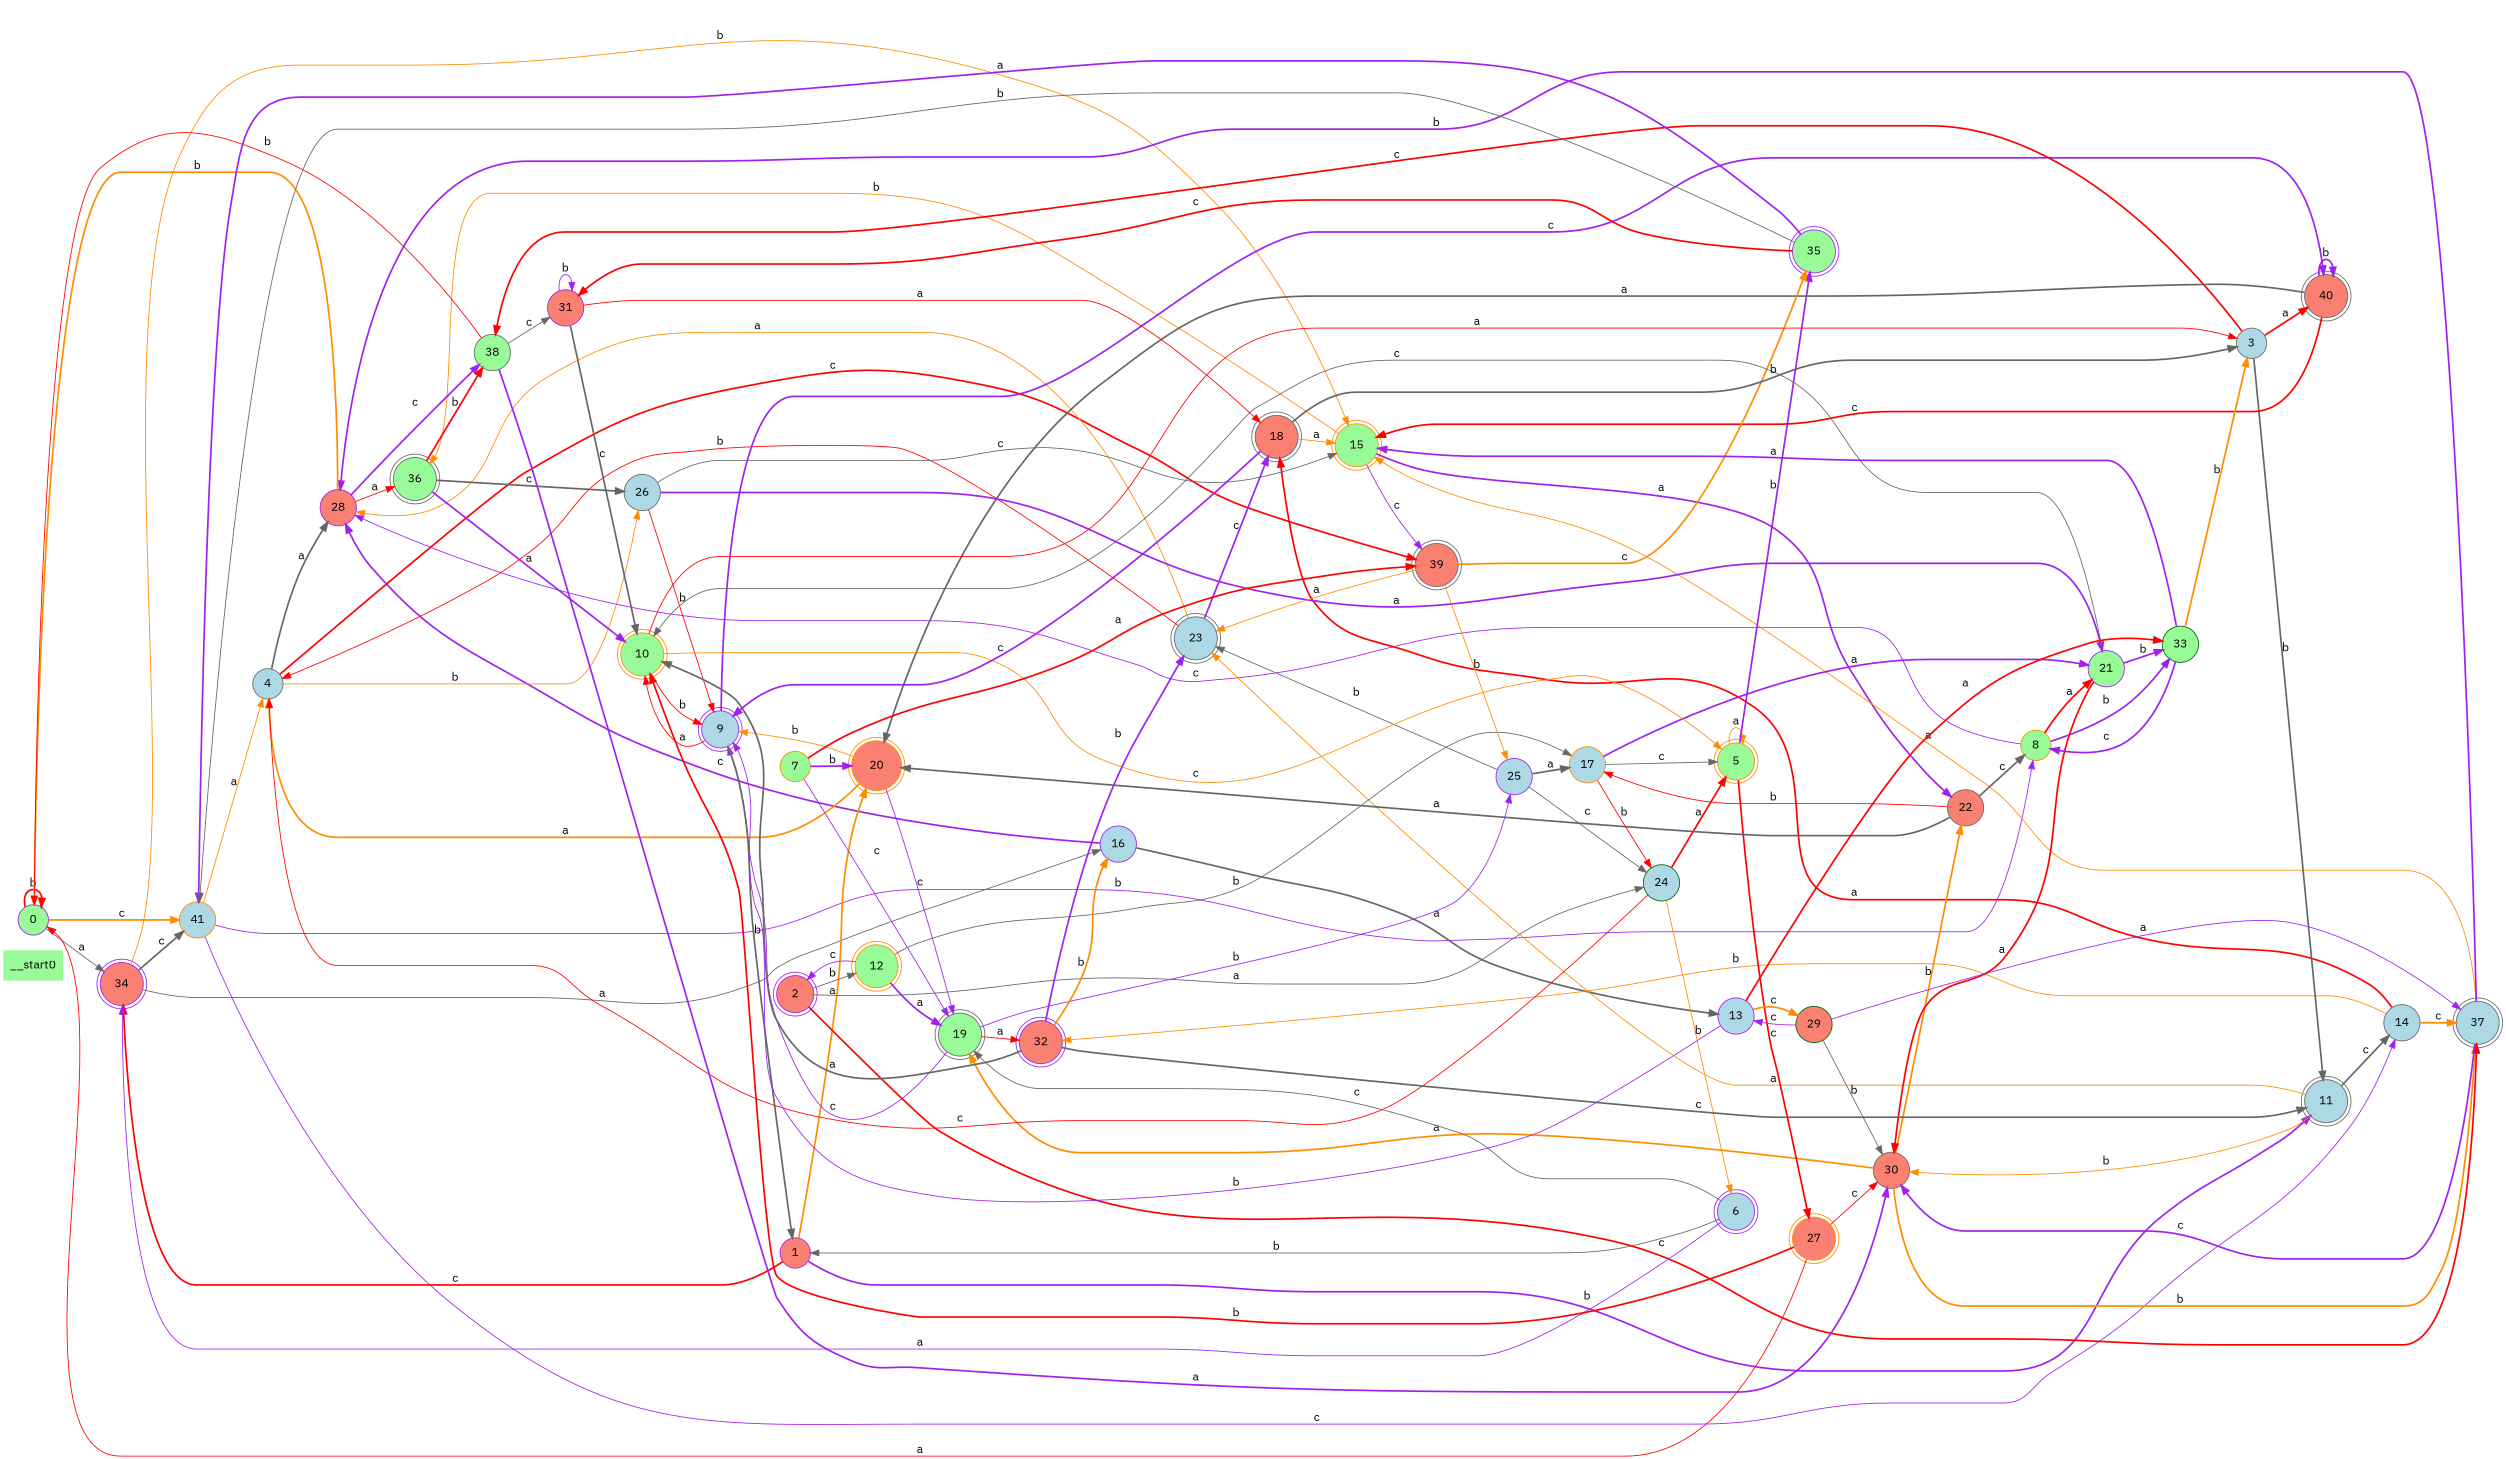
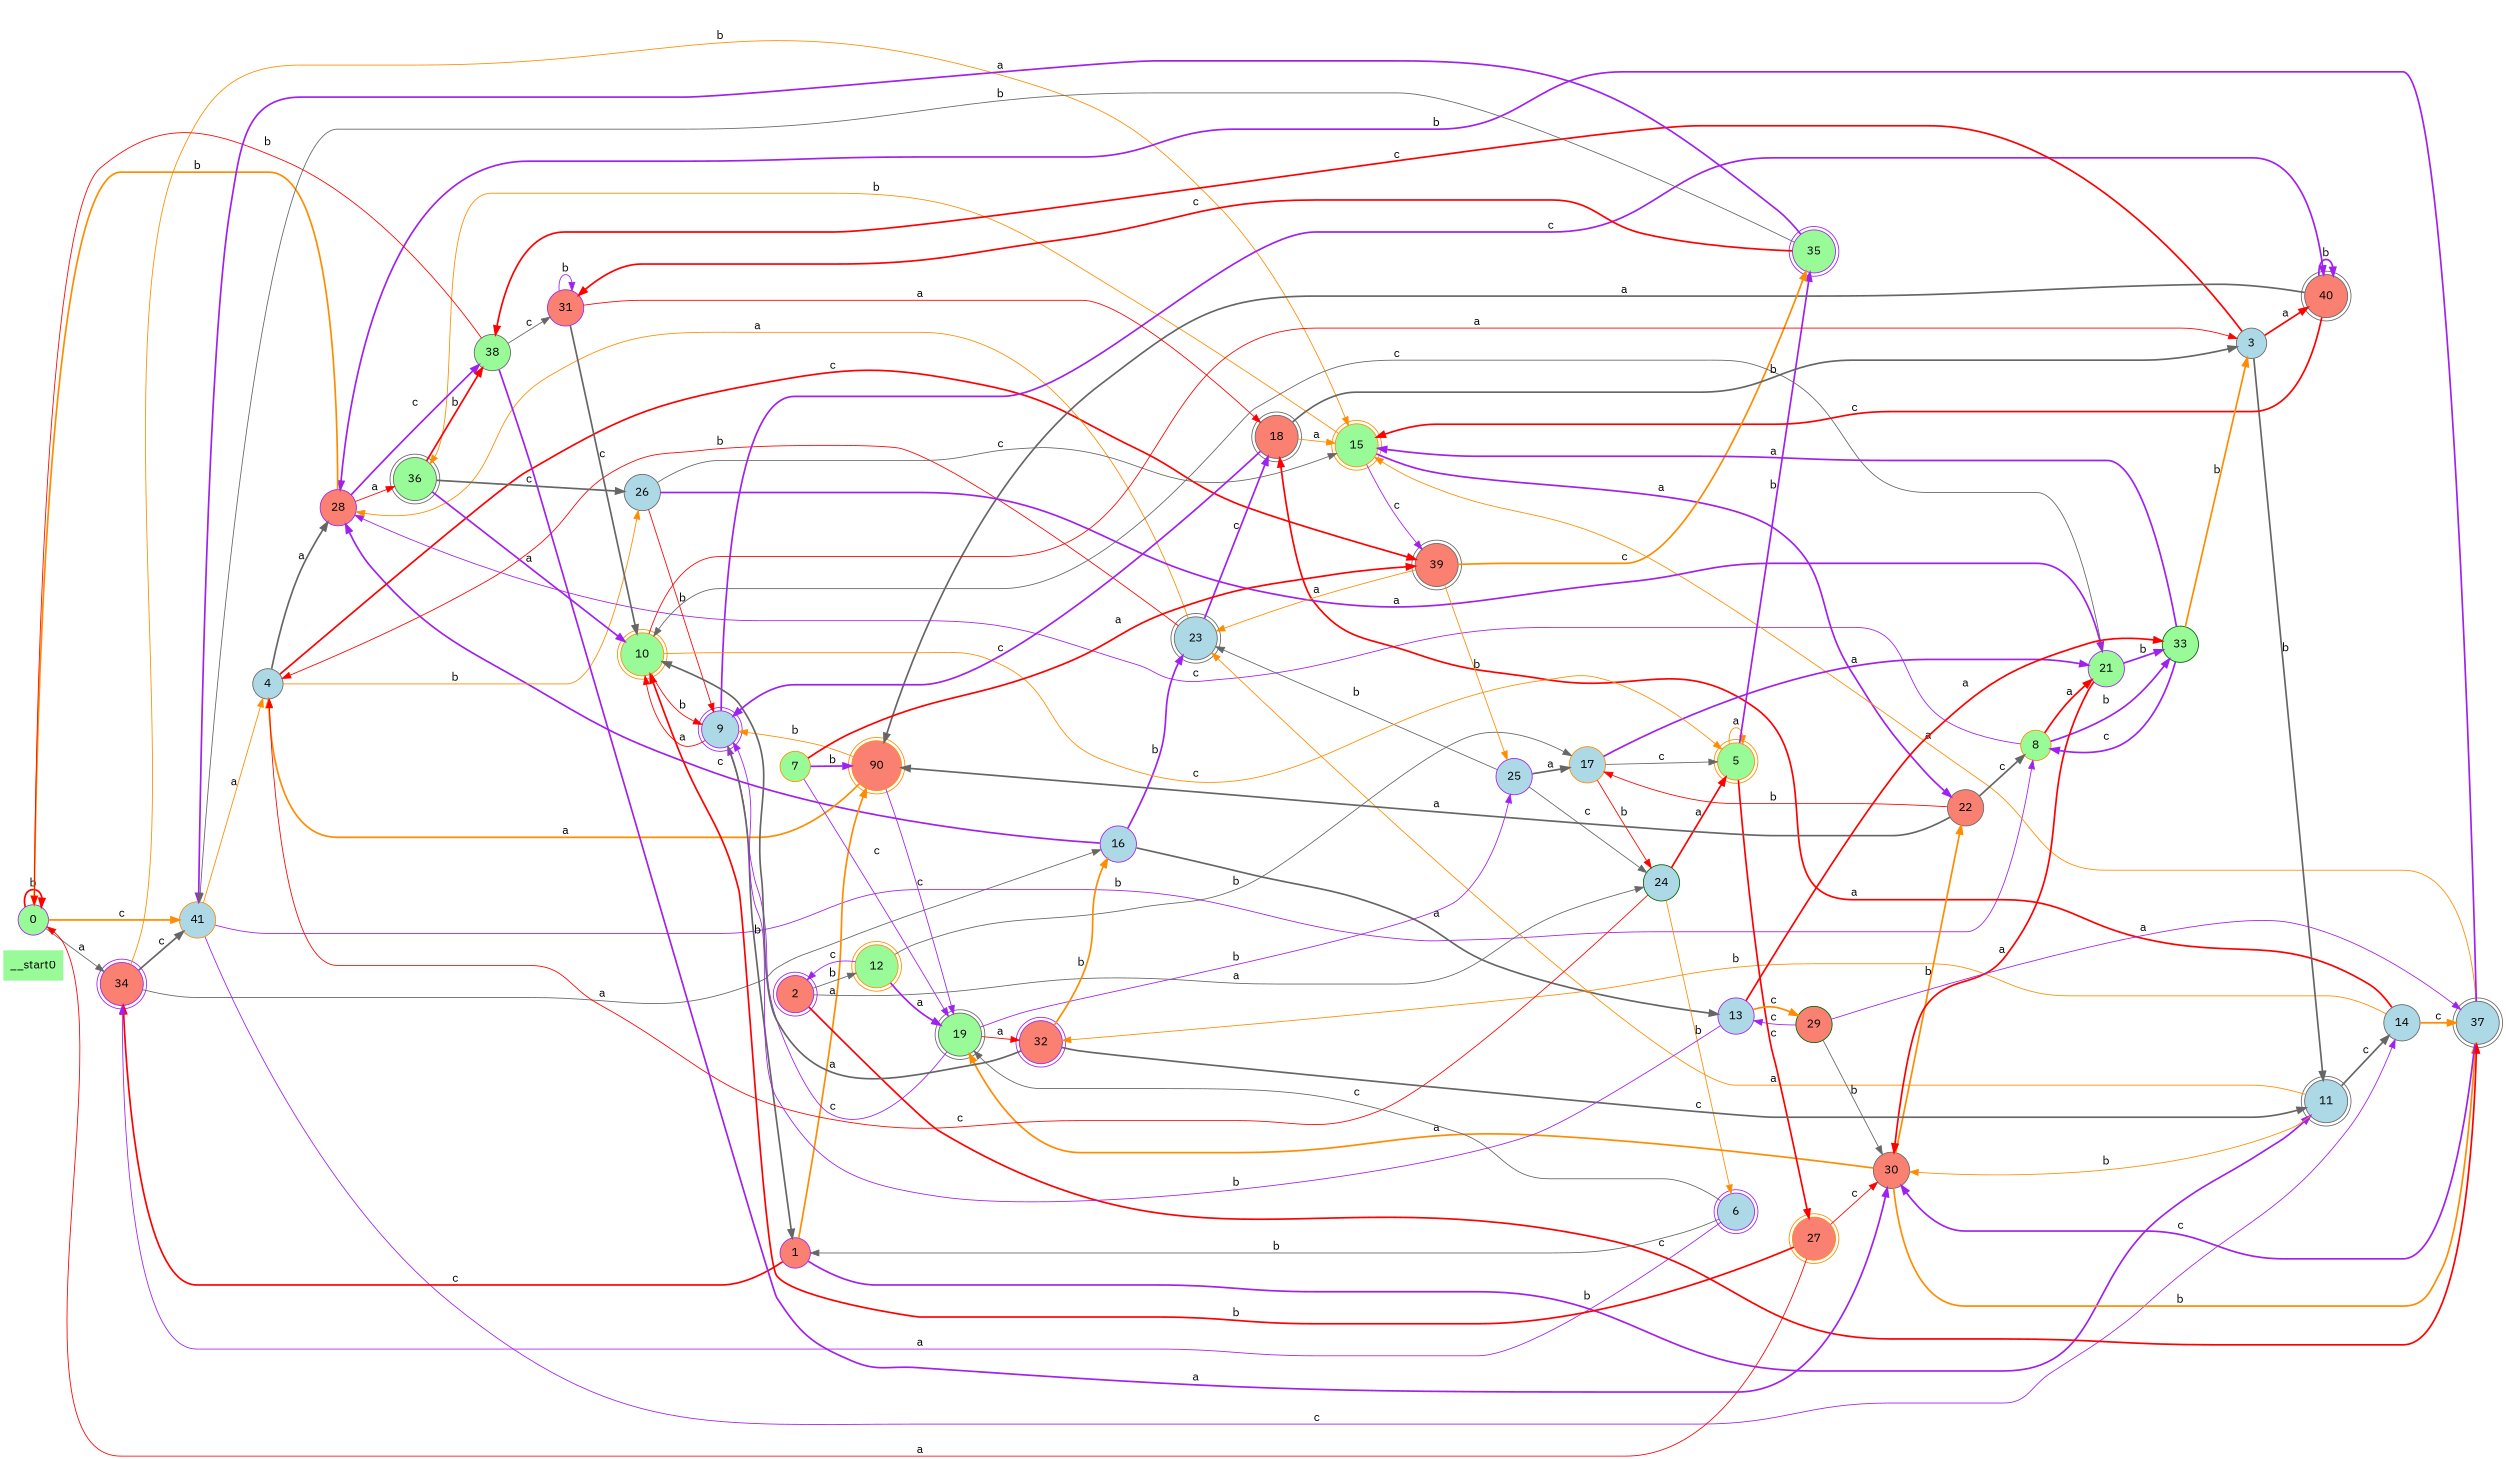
(877, 766) -> (877, 766)
(1094, 836) -> (1161, 748)
